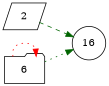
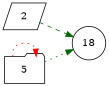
(89, 43) -> (89, 43)
(25, 70) -> (25, 70)
